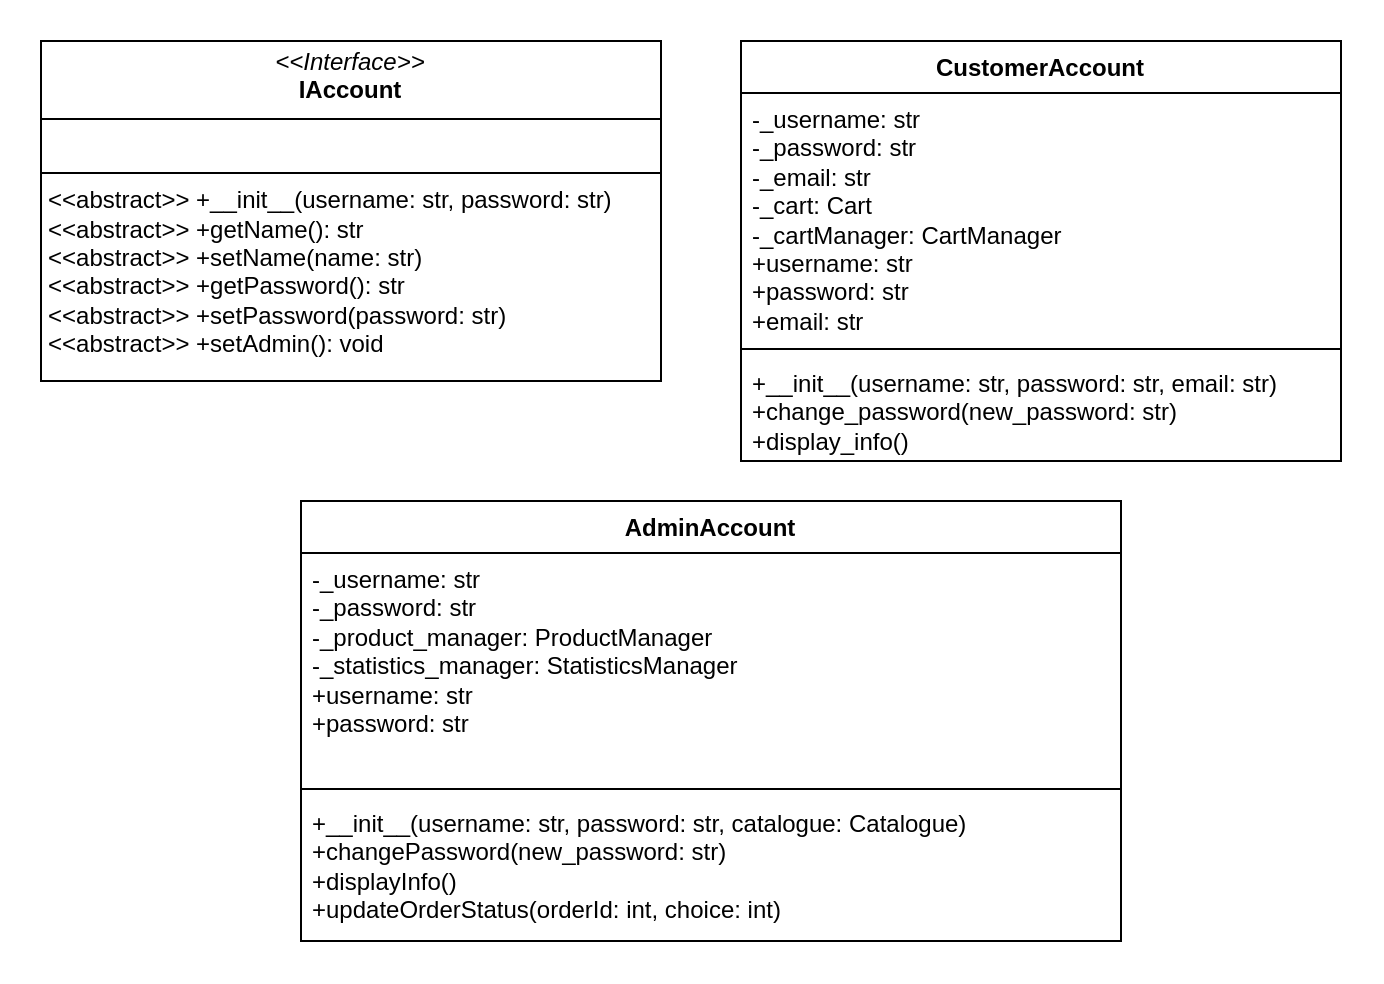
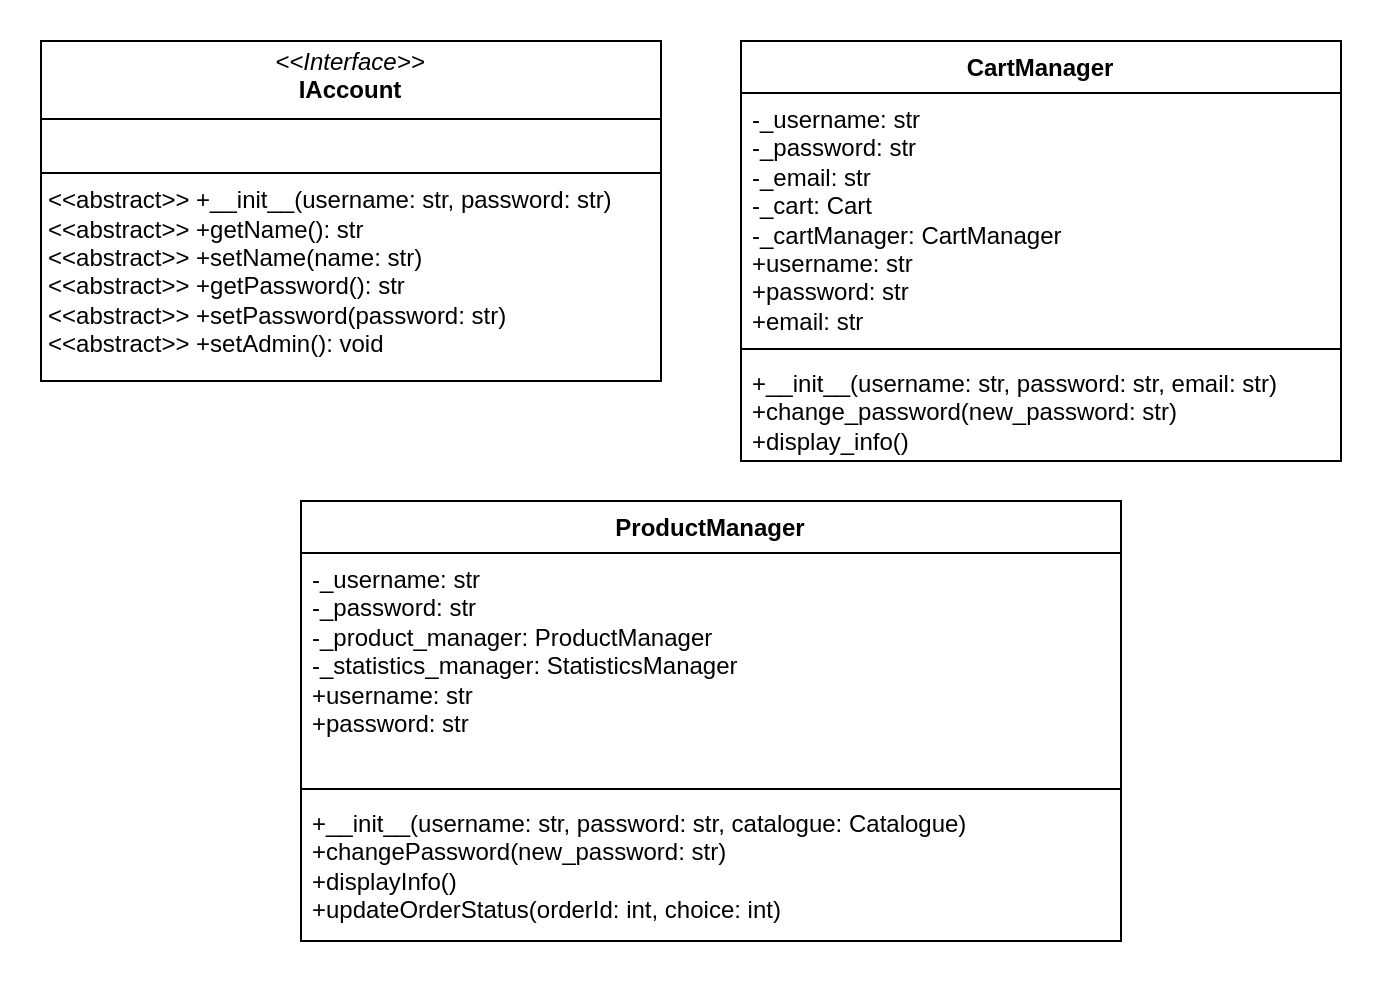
(1041, 69) -> (1041, 69)
(711, 529) -> (711, 529)
